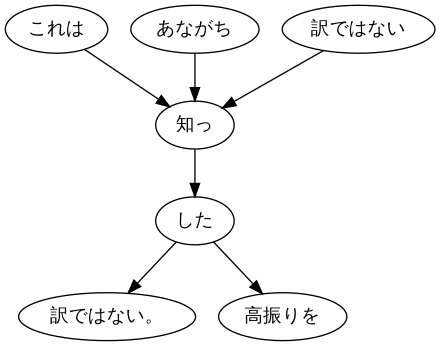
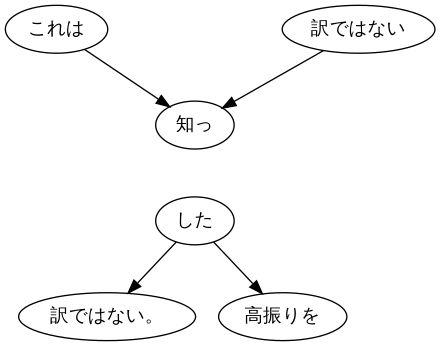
(195, 29) -> none
(195, 166) -> none
